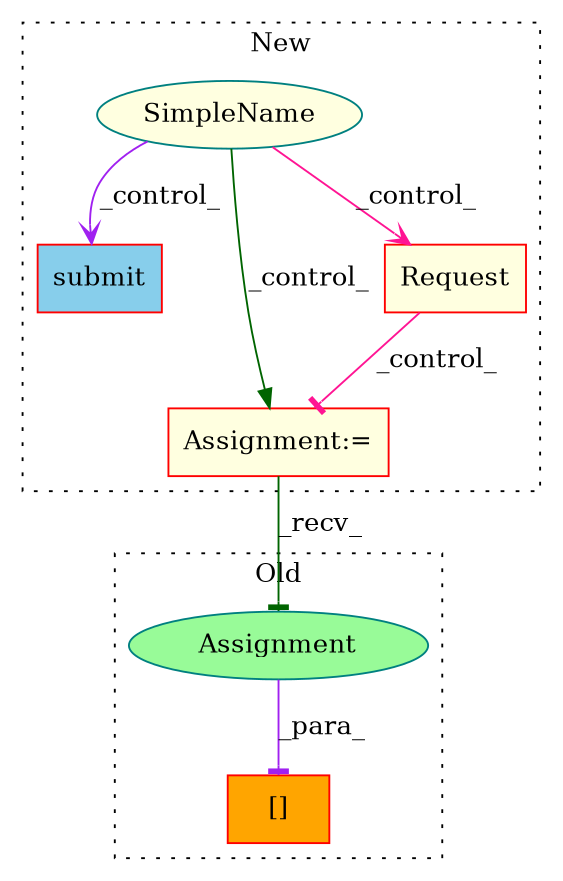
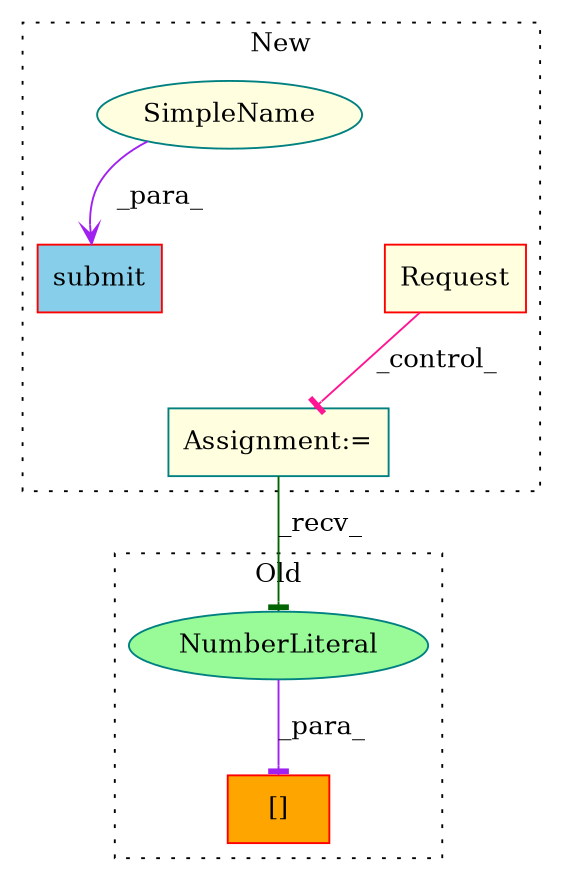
(334, 190) -> none
(160, 197) -> (160, 197)
(242, 270) -> none
(279, 442) -> (279, 442)
(279, 646) -> (279, 646)
